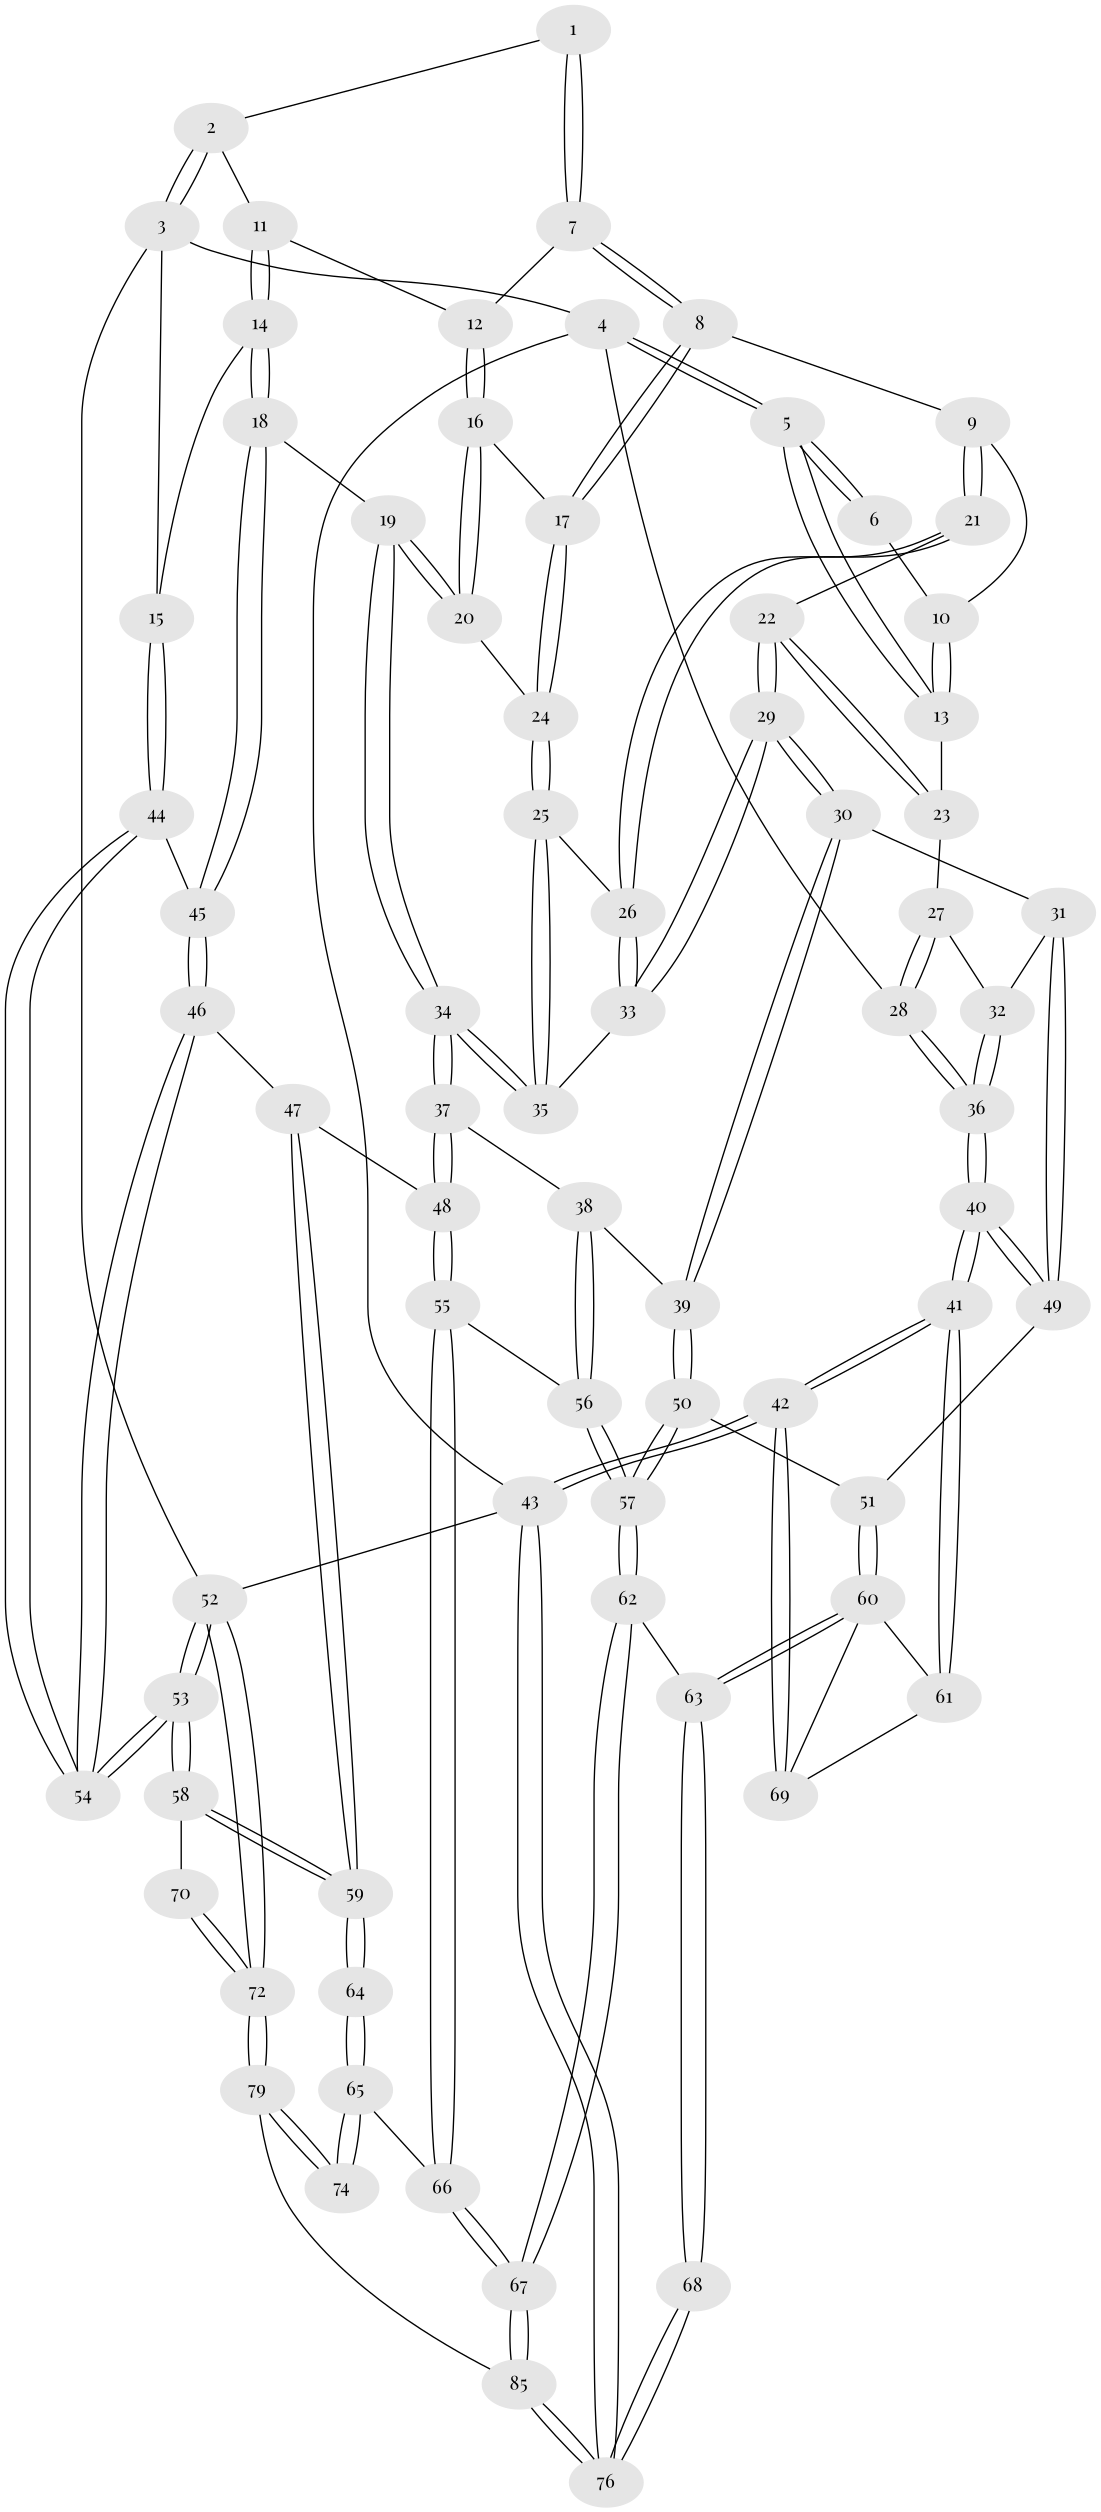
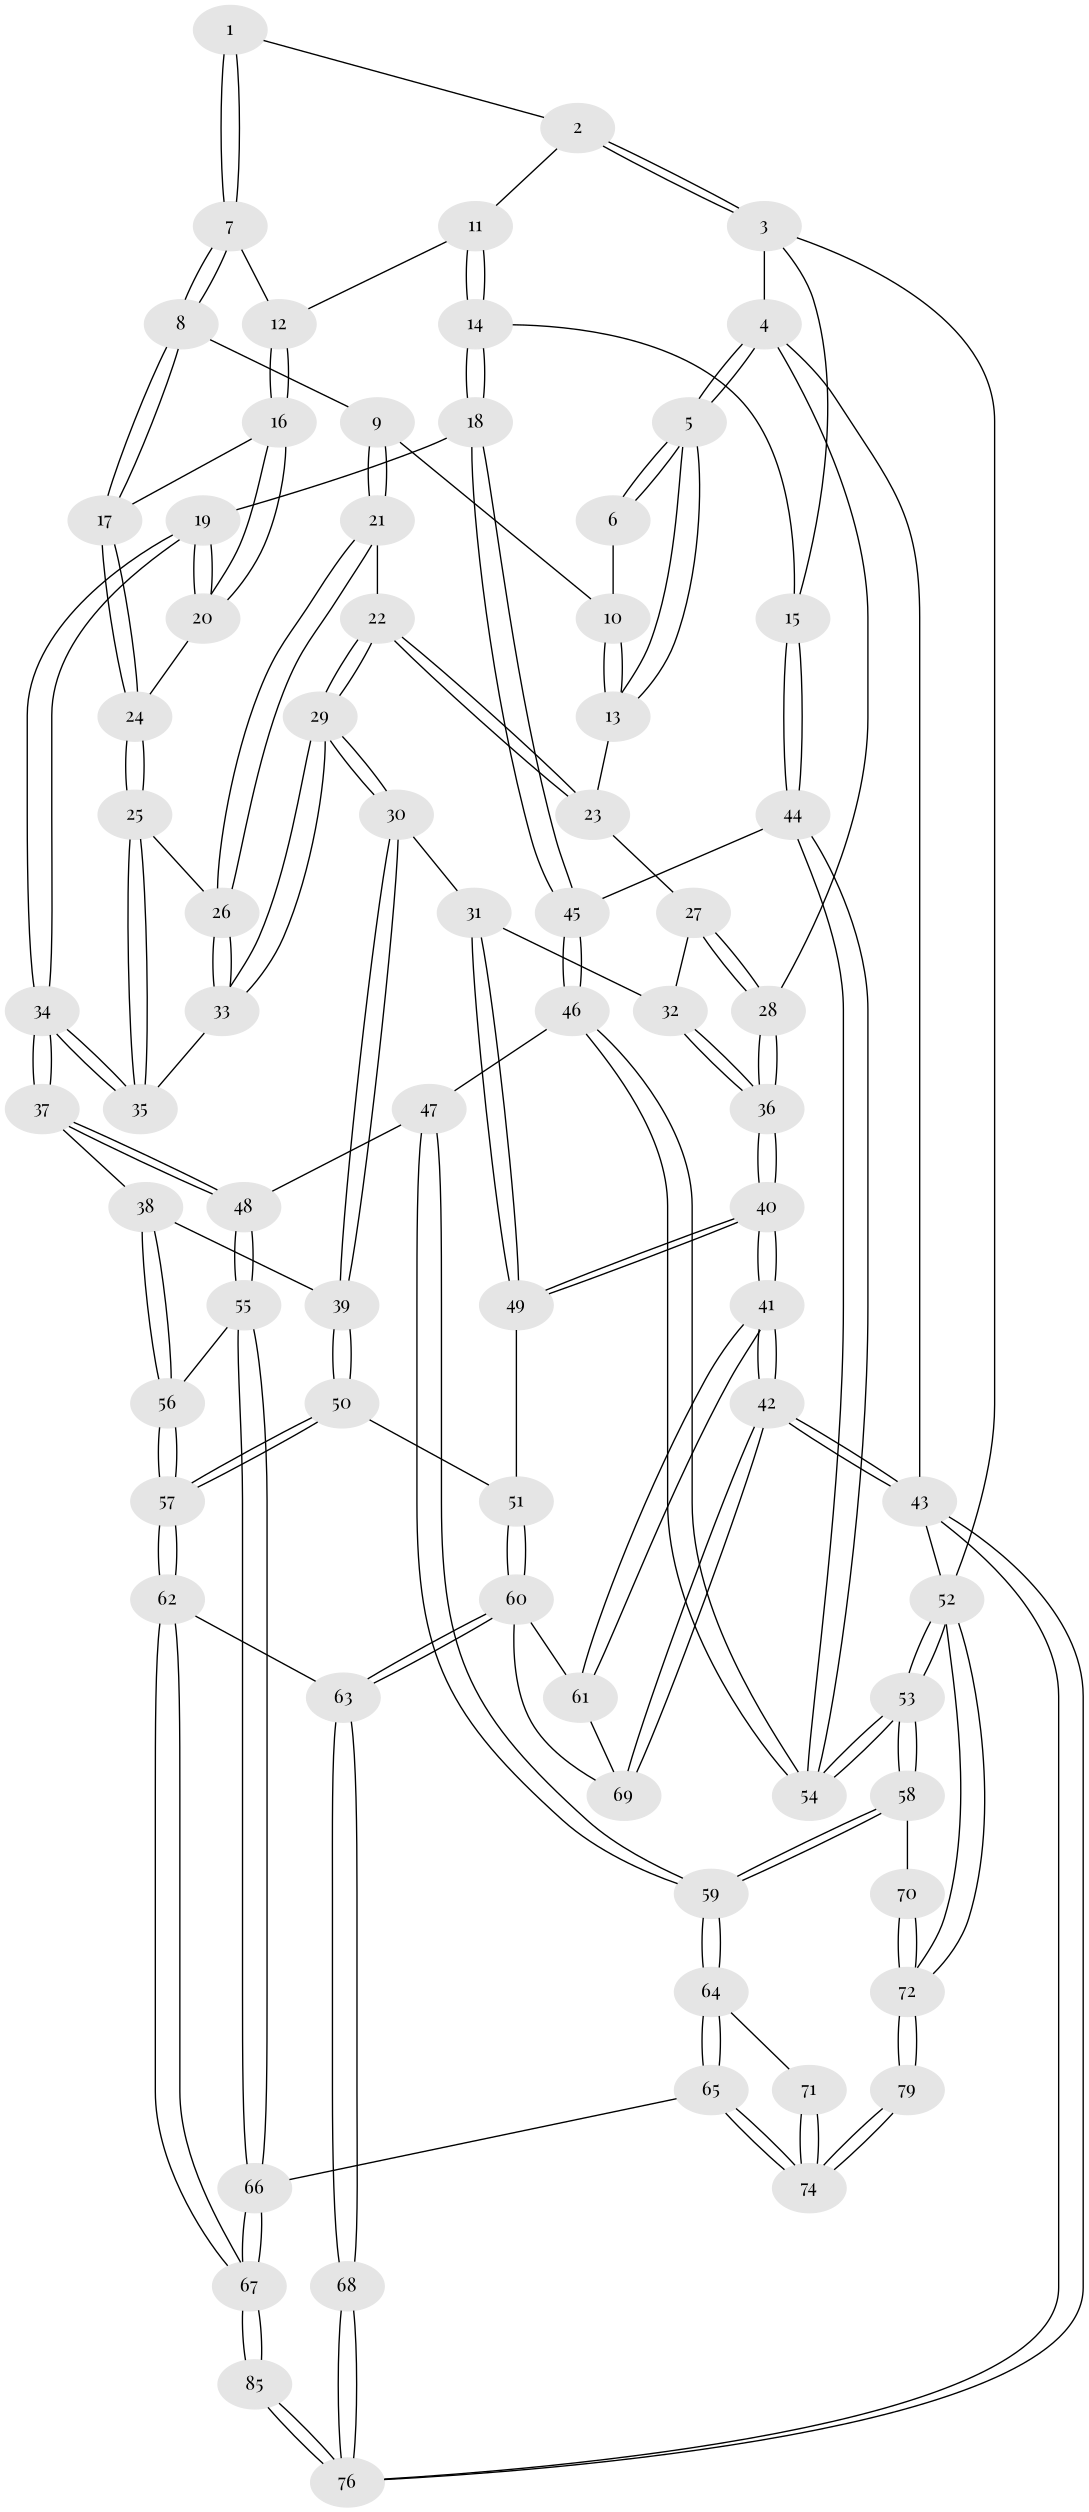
none -> (809, 2090)
(342, 2269) -> none
